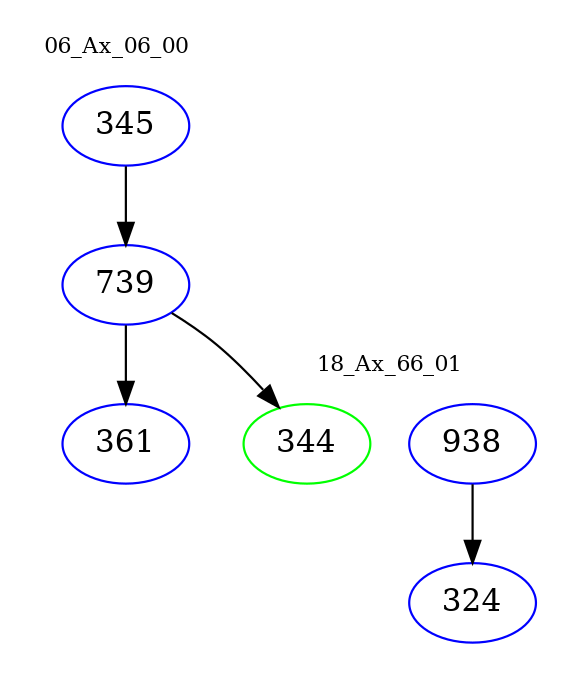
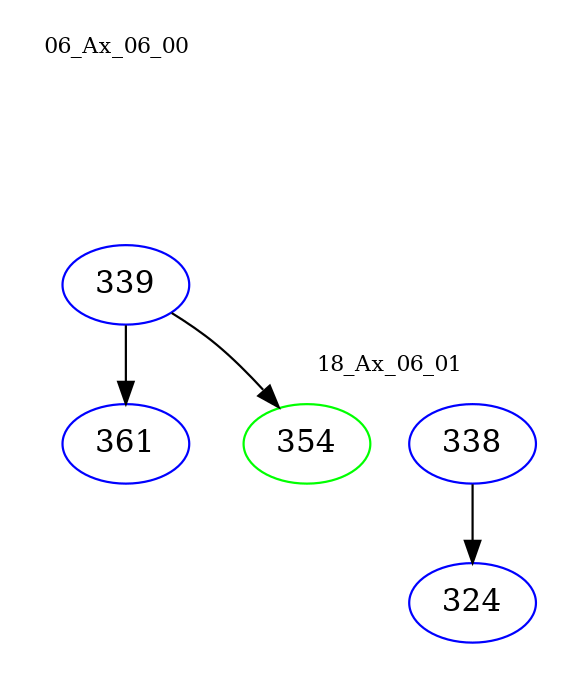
(126, 126) -> none
(126, 285) -> (126, 285)
(390, 365) -> (390, 365)
(307, 444) -> (307, 444)
(473, 444) -> (473, 444)
